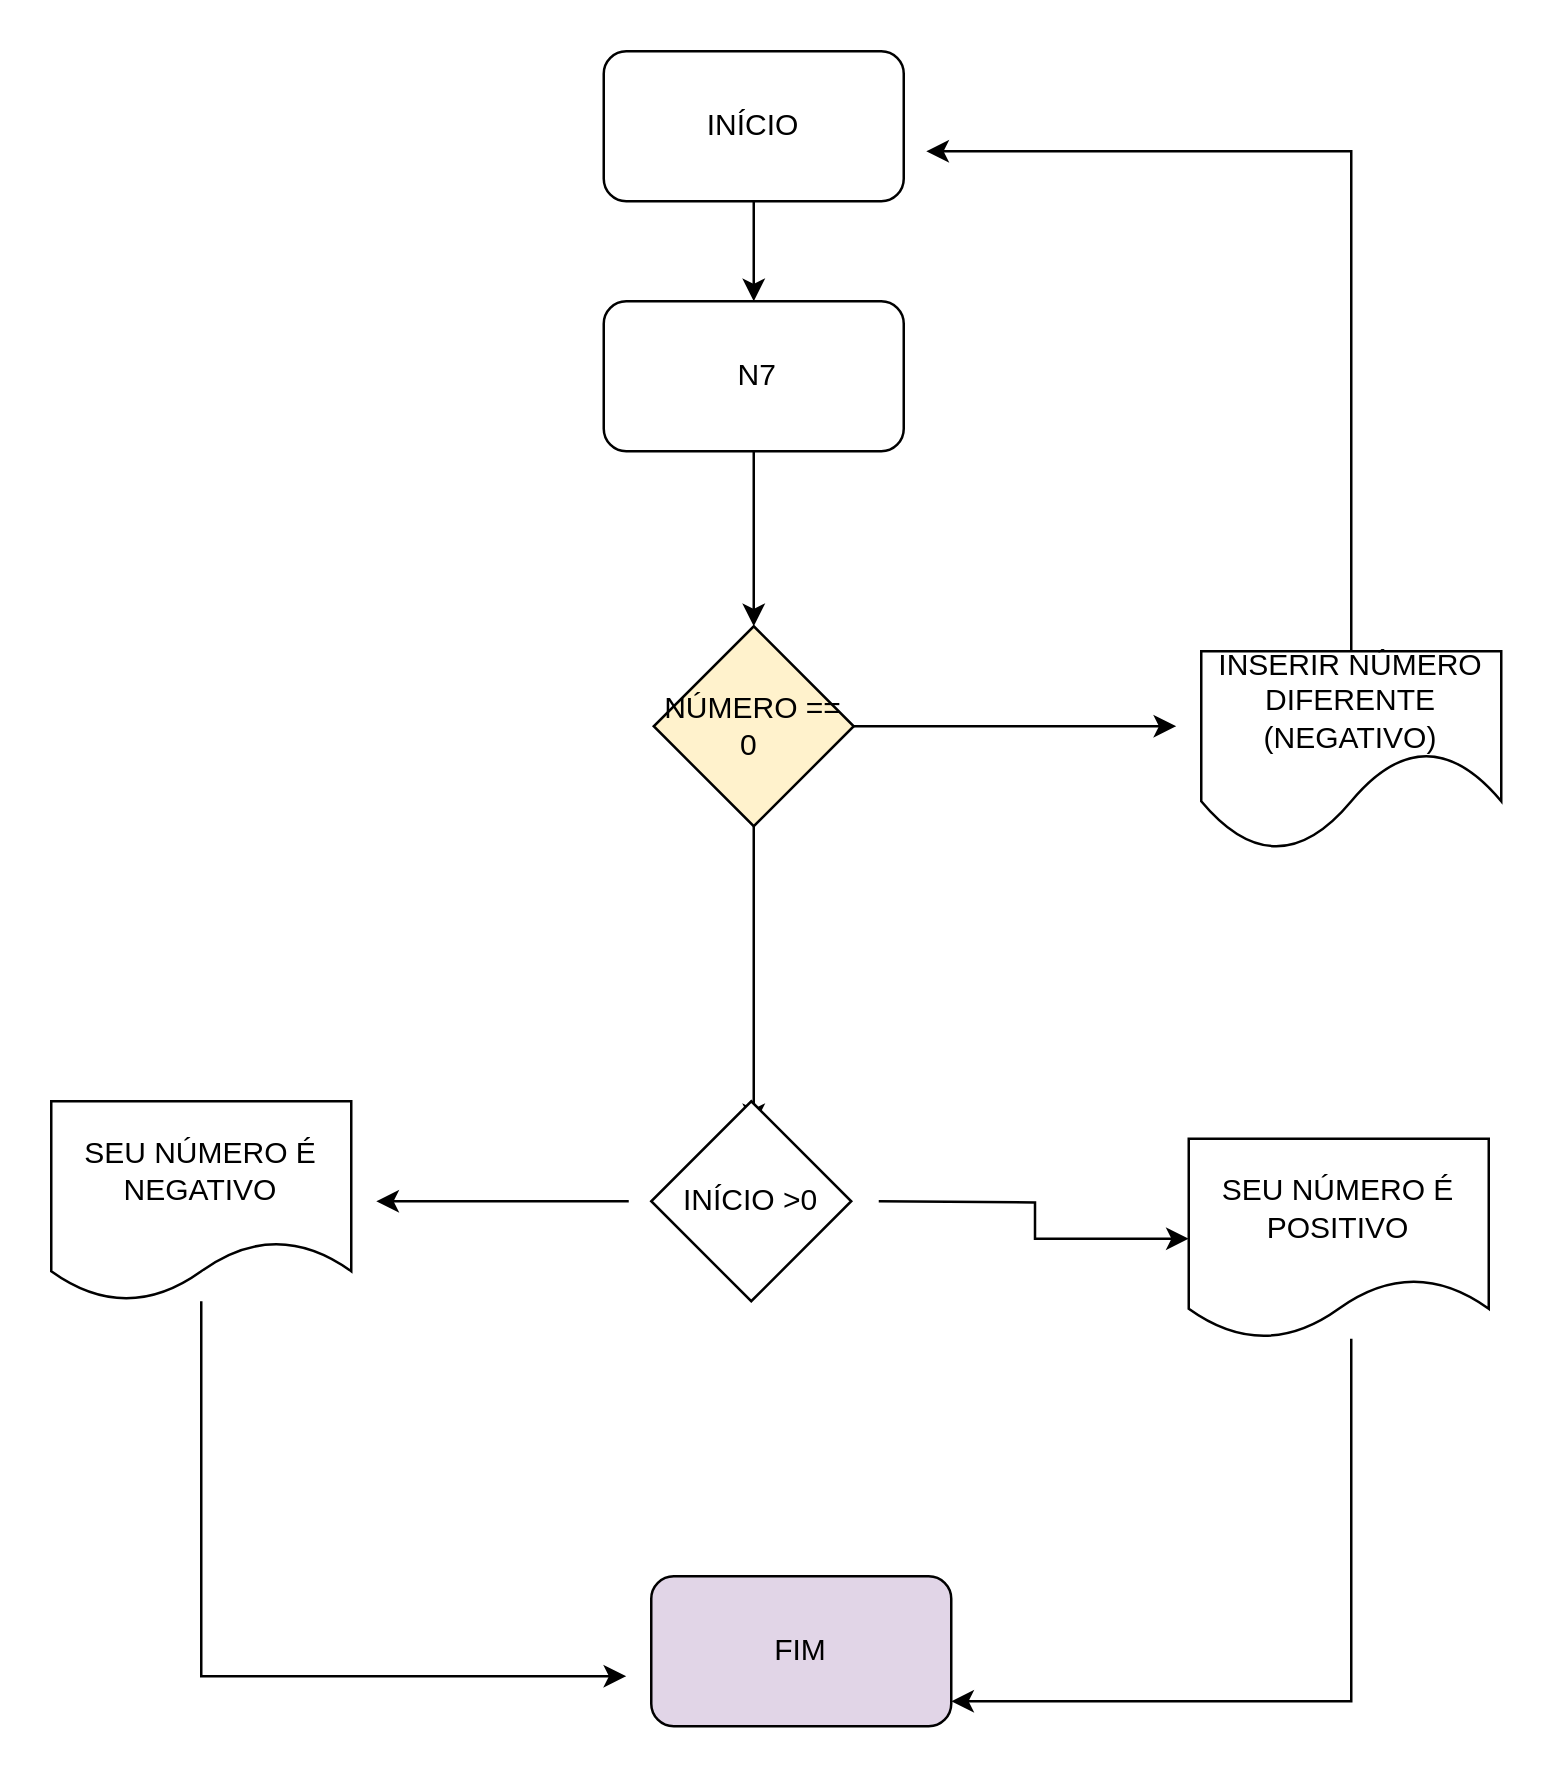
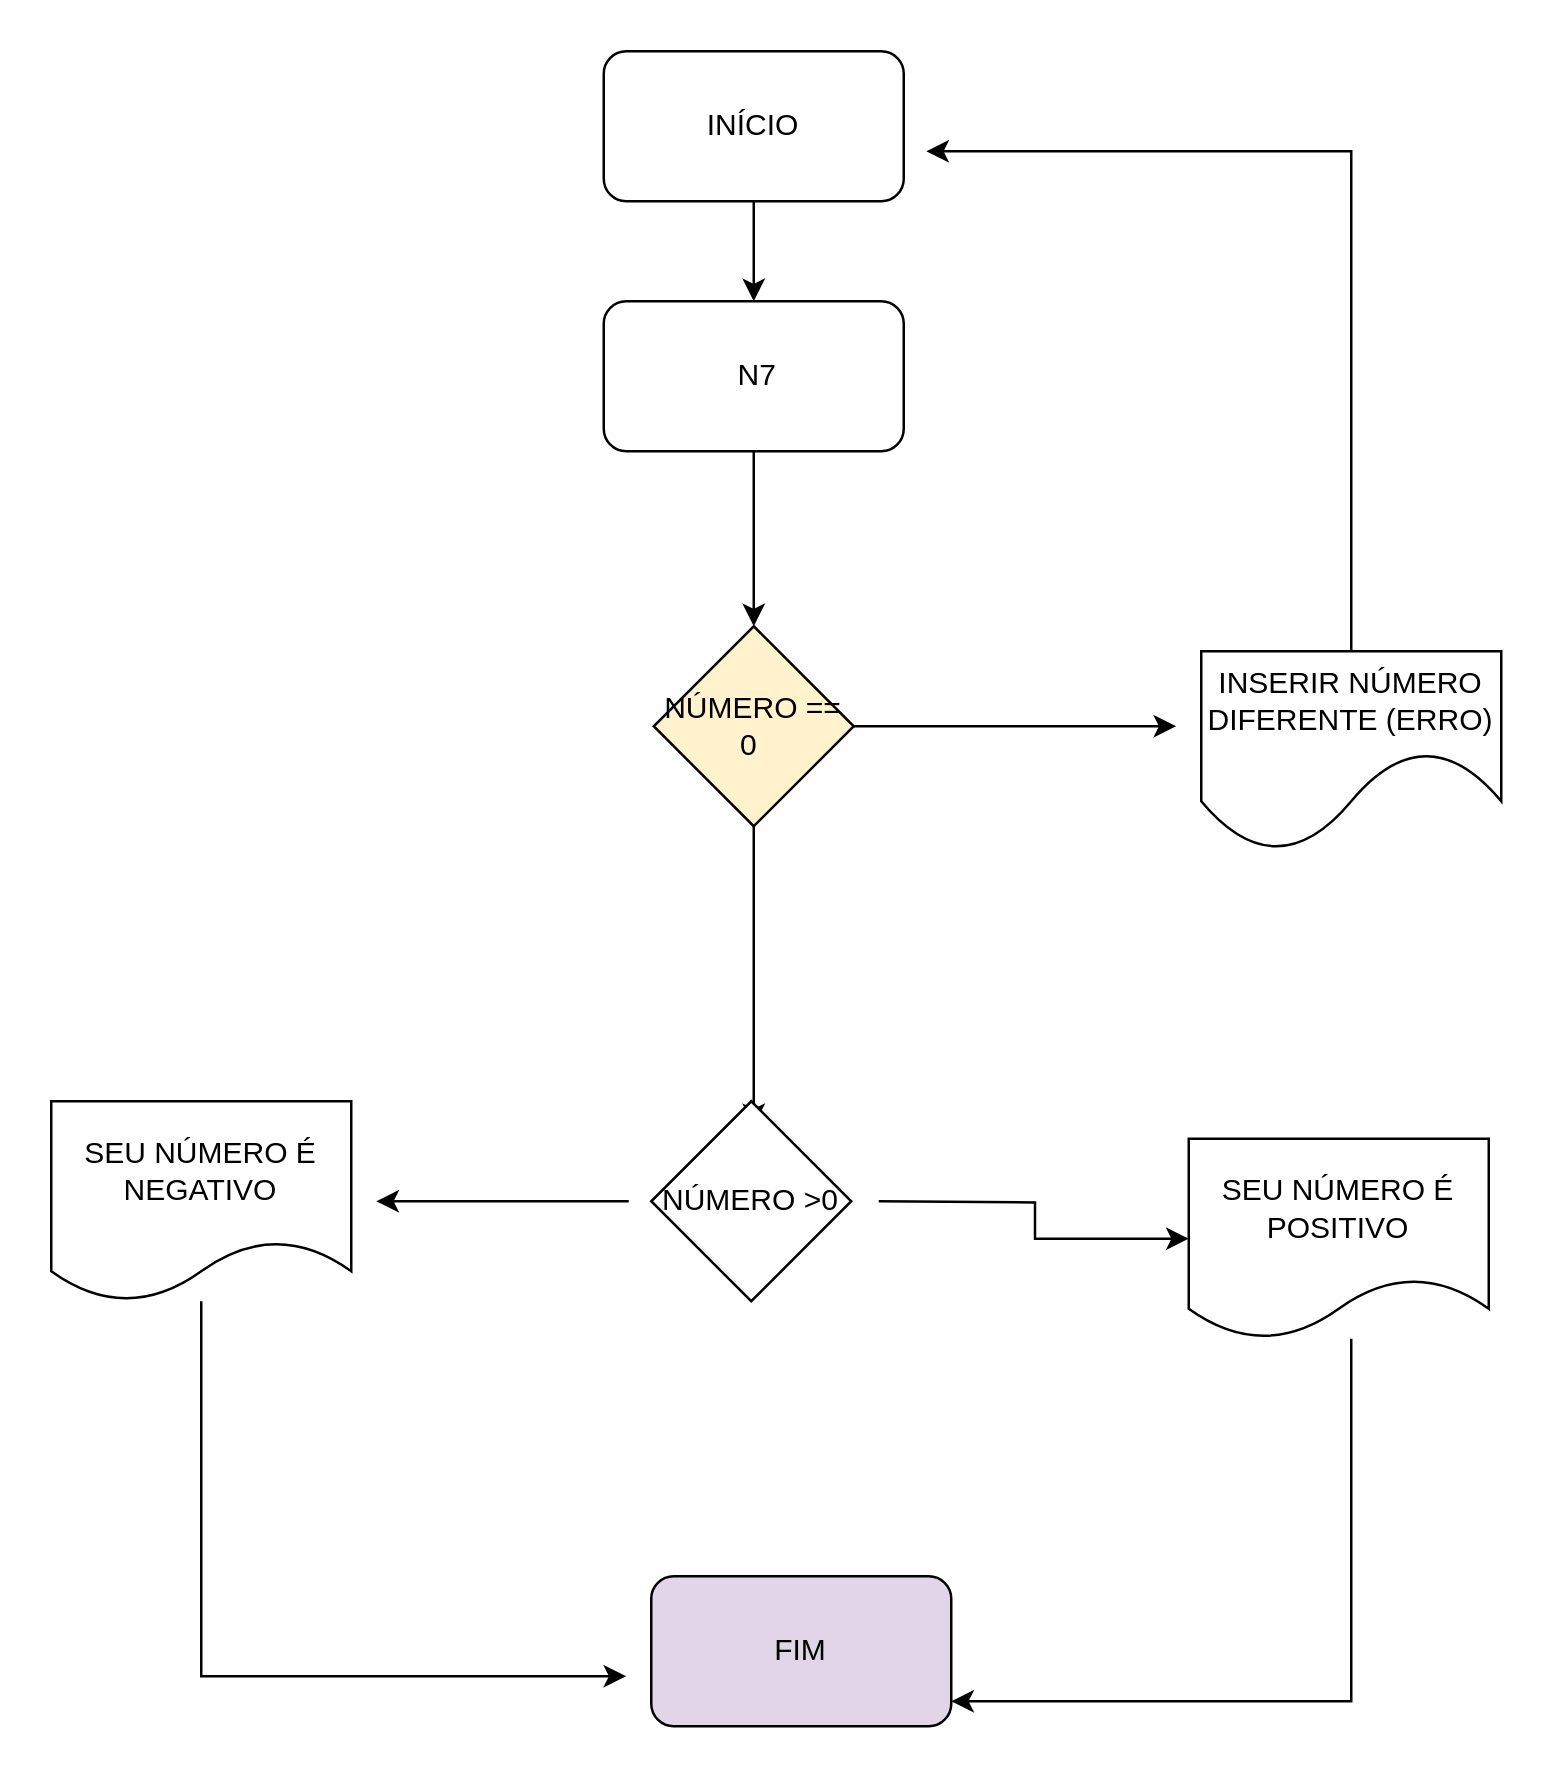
(1351, 701) -> (1351, 701)
(751, 1201) -> (751, 1201)
